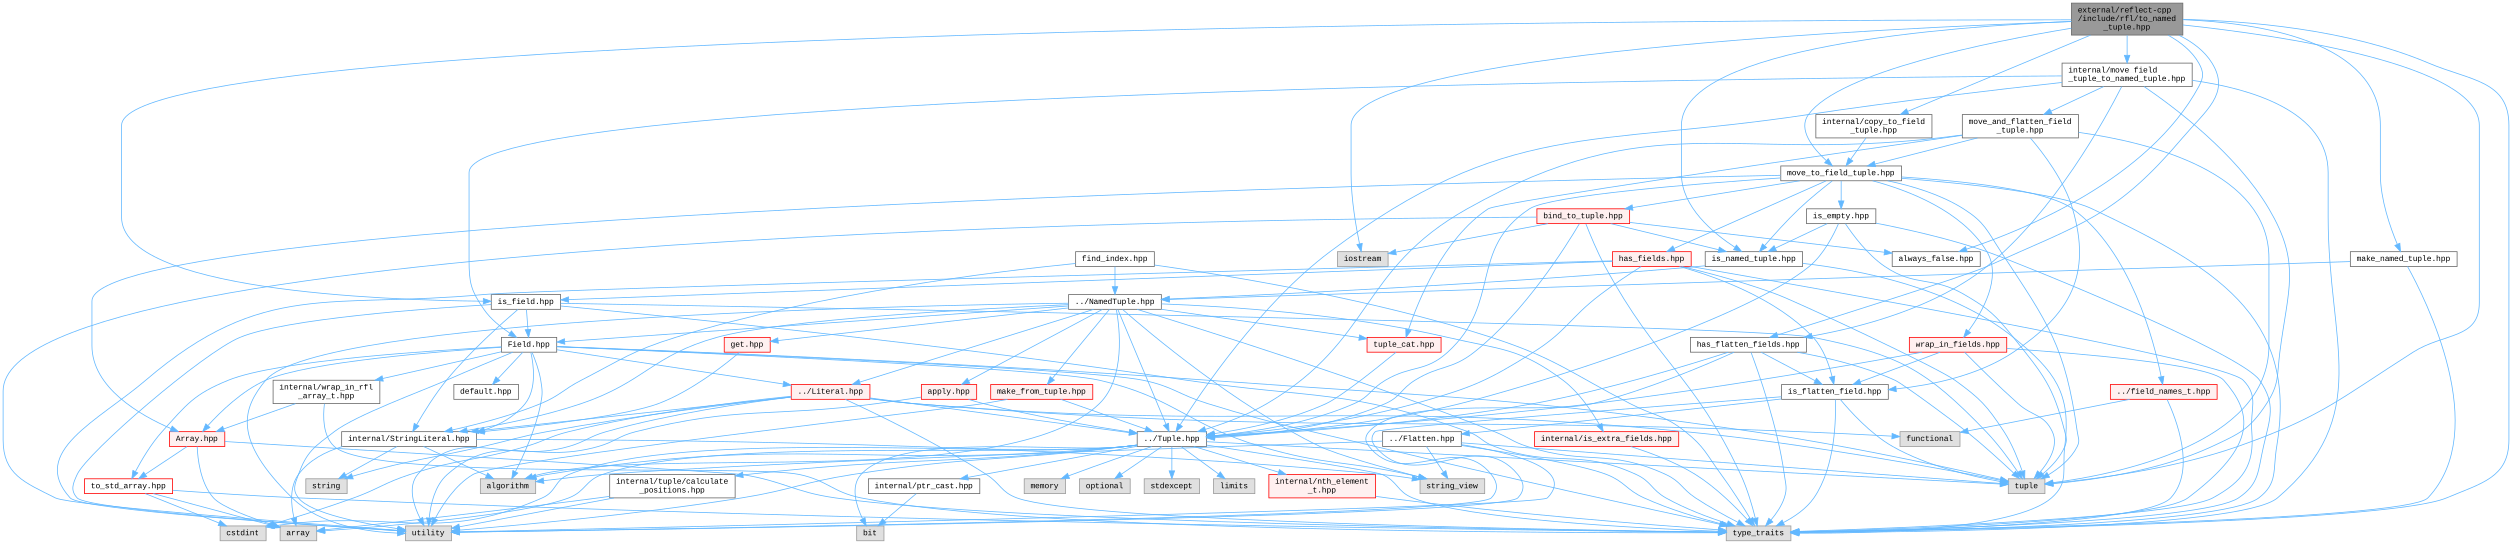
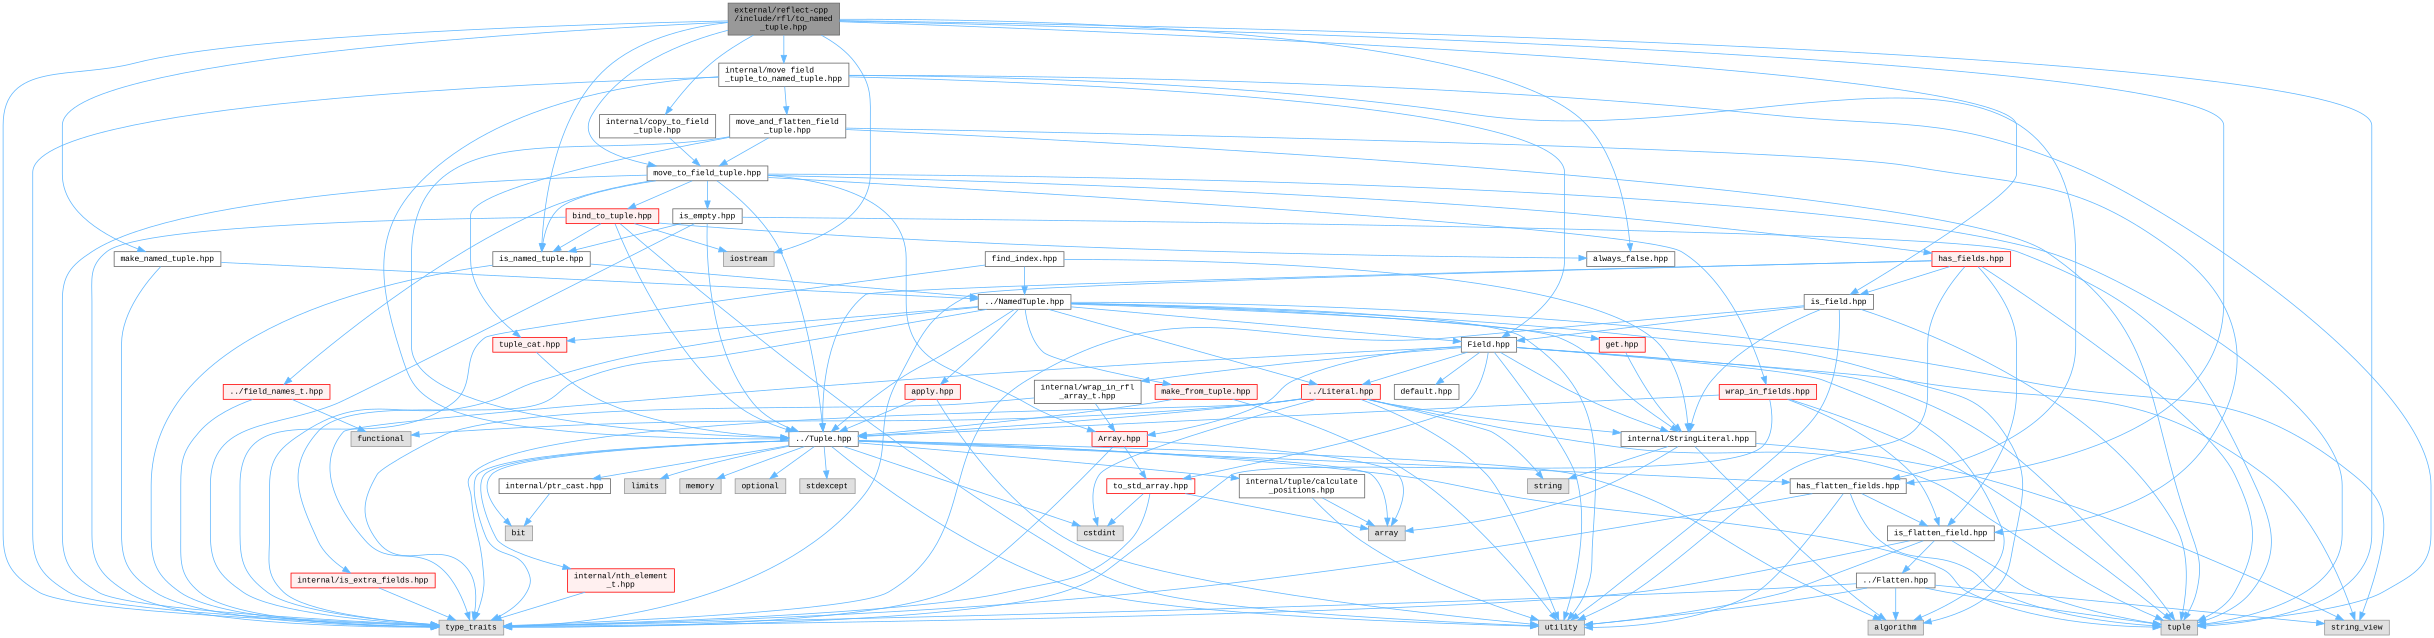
(1552, 400) -> (1320, 461)
